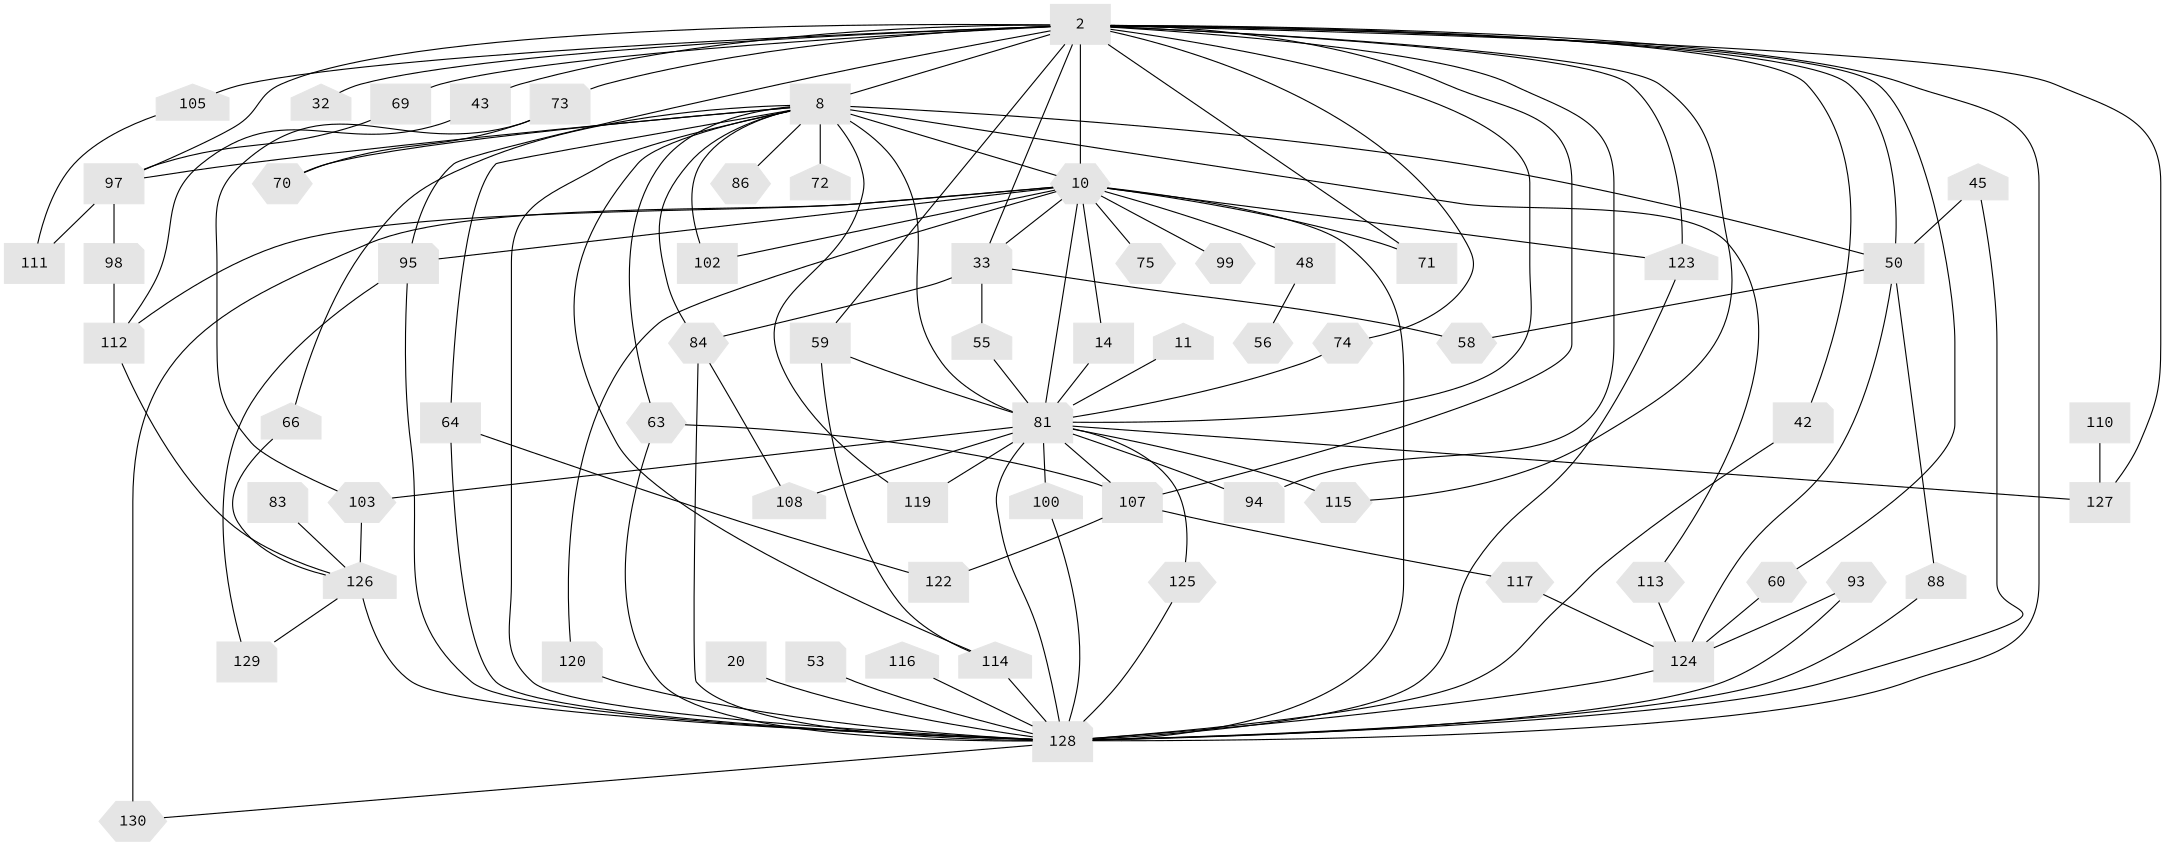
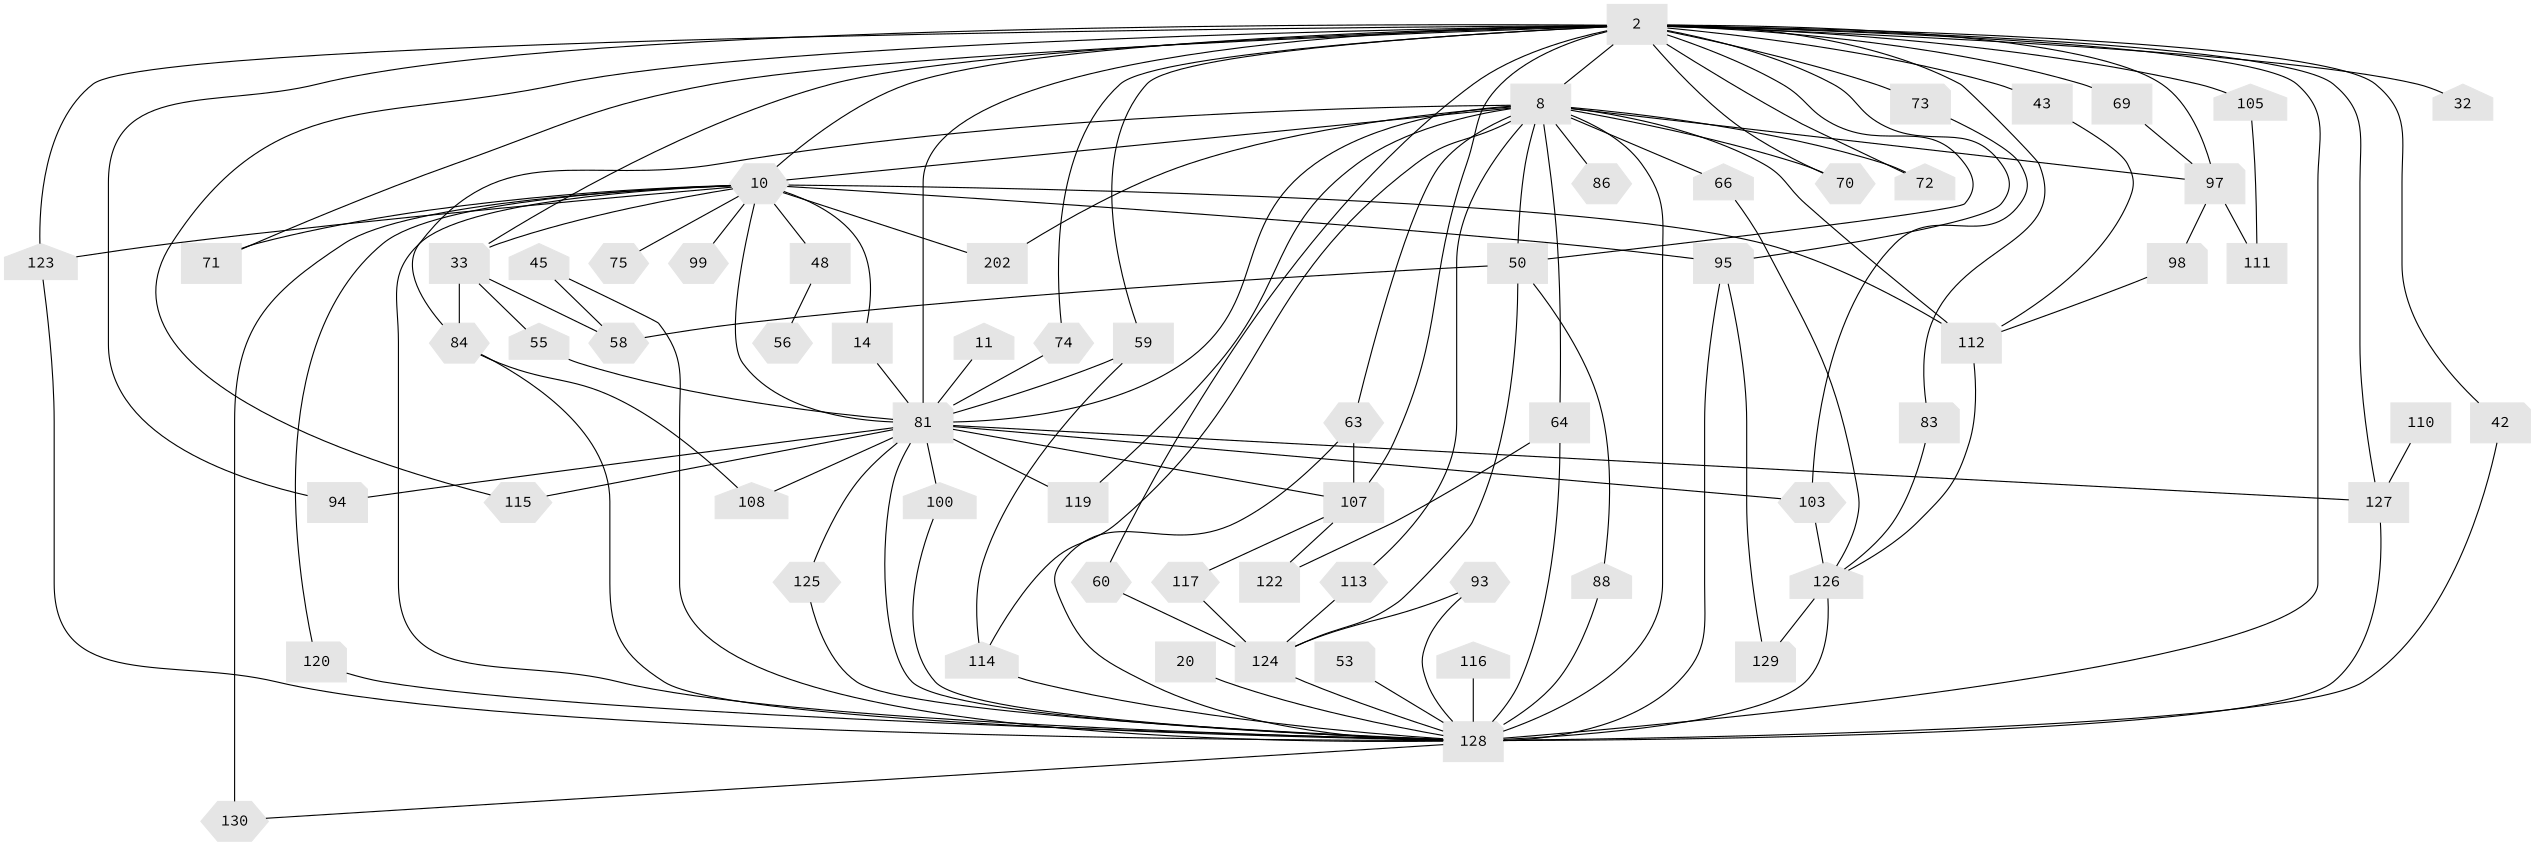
none -> (1783, 114)
none -> (1996, 118)
(417, 146) -> (1730, 120)
none -> (1780, 176)
(1944, 216) -> (578, 303)
(707, 263) -> (997, 263)
none -> (2006, 728)
